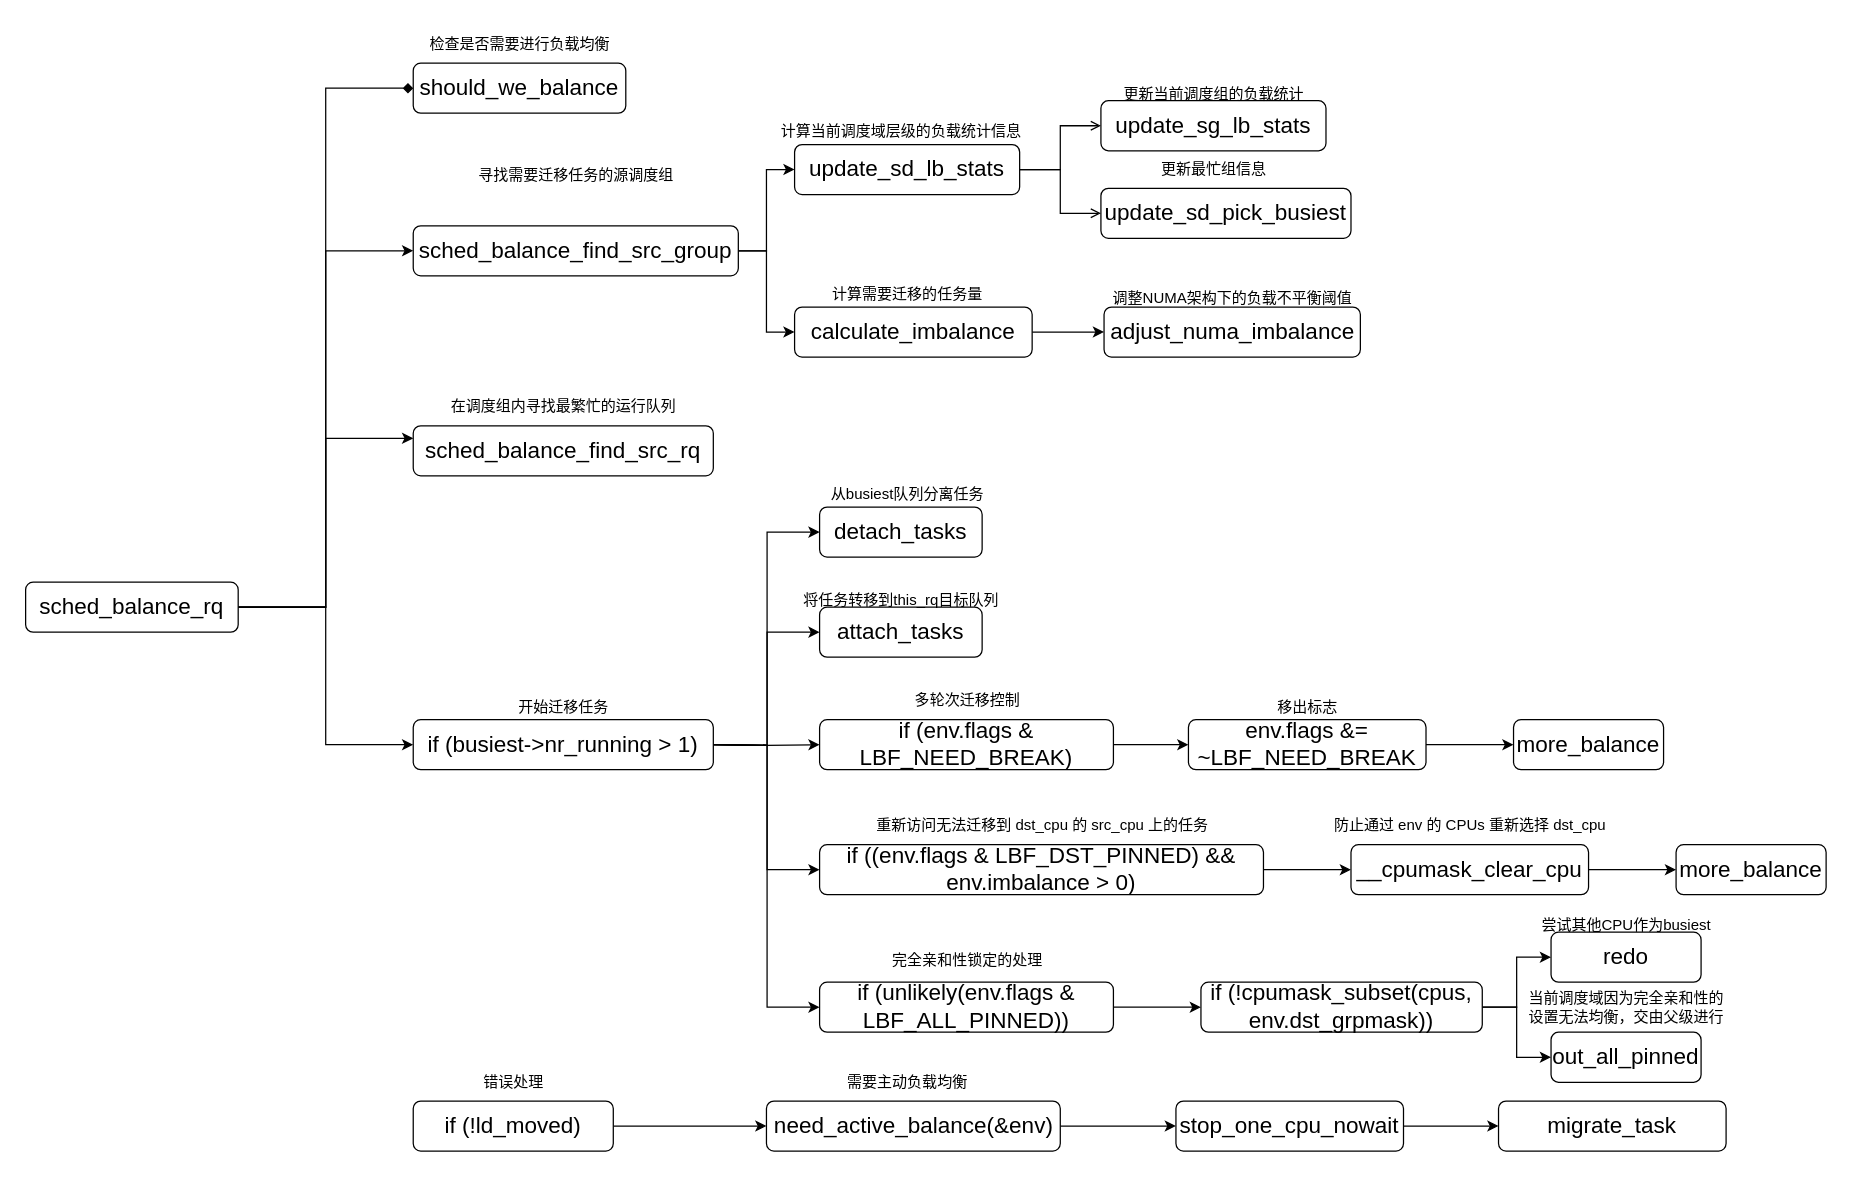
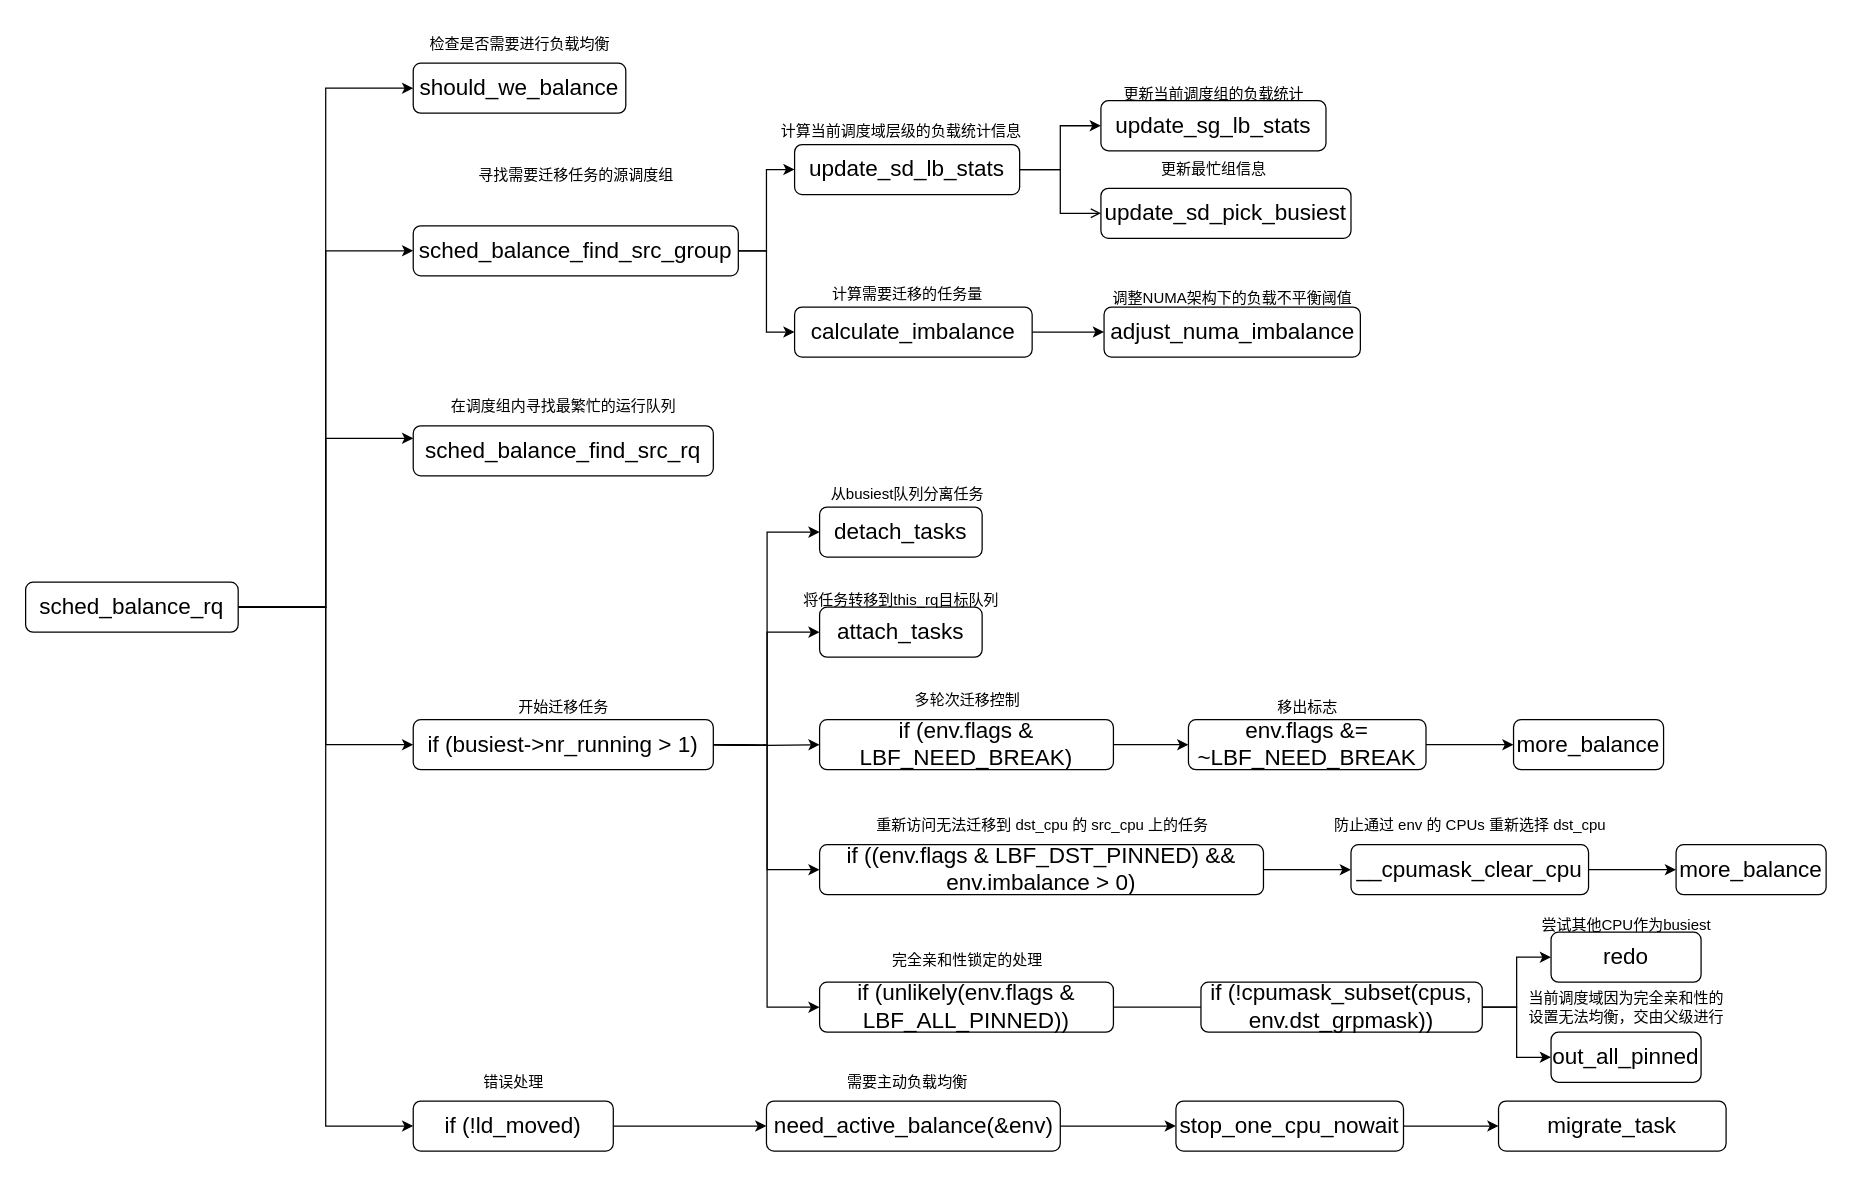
(402, 88) -> (403, 88)
(1093, 126) -> (1091, 126)
none -> (326, 975)
(1191, 1007) -> (1194, 1007)
